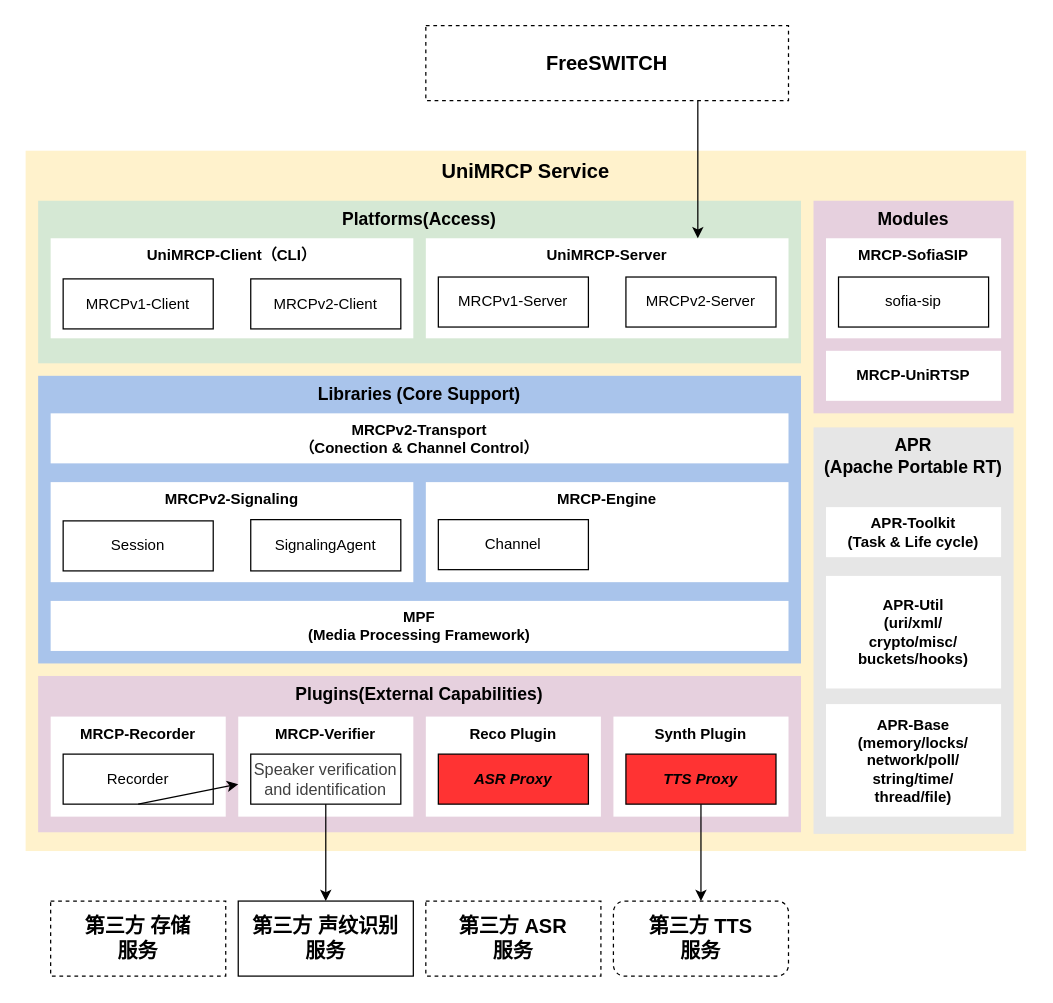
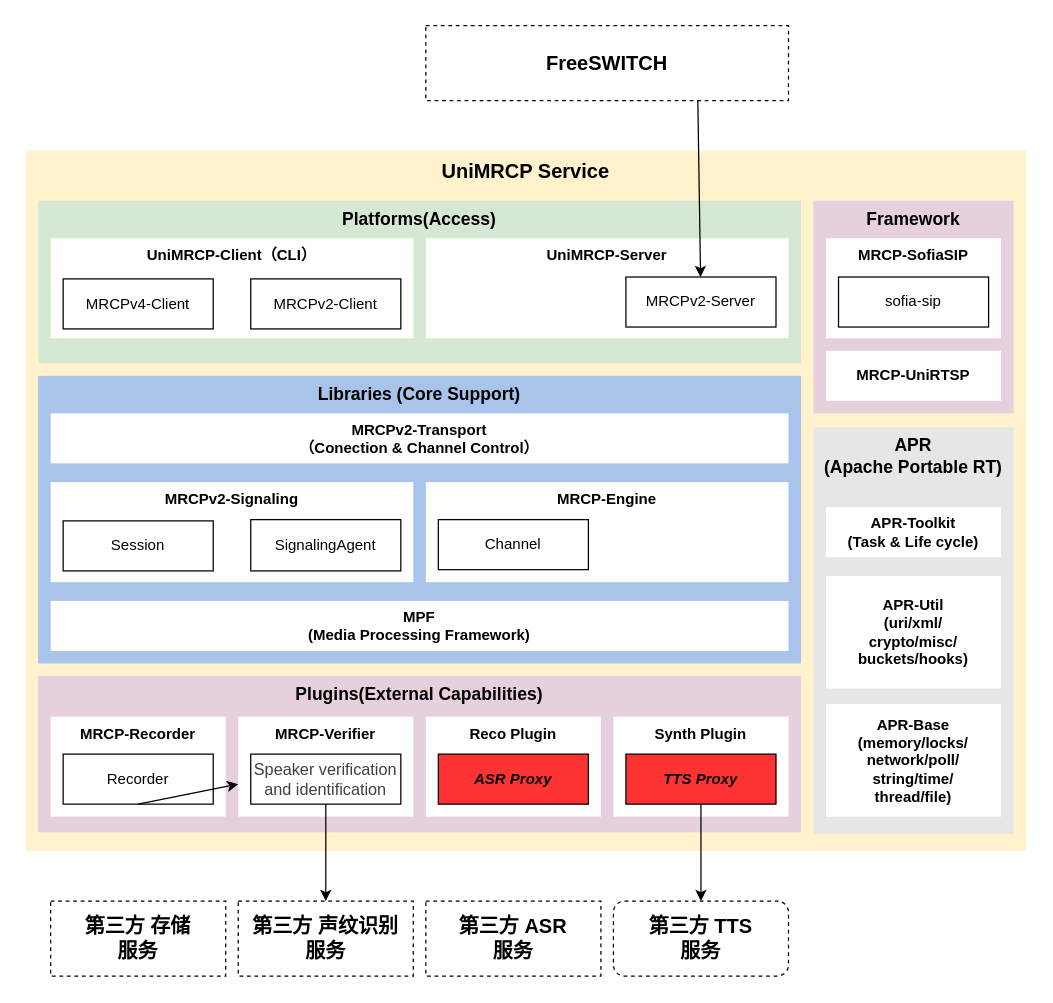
(698, 181) -> (699, 200)
(913, 218) -> (913, 218)
(513, 302) -> none
(138, 304) -> (138, 304)
(326, 938) -> (326, 938)
